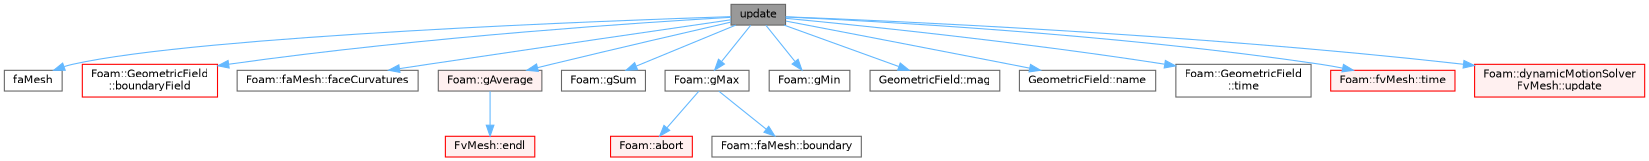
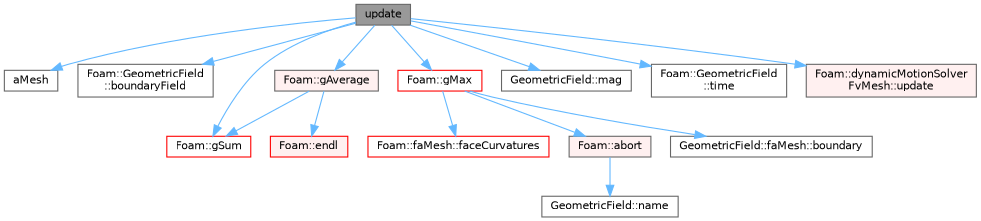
(565, 44) -> (448, 108)
(908, 44) -> (610, 171)
(33, 81) -> (31, 81)
(150, 81) -> (146, 81)
(328, 81) -> (458, 147)
(603, 81) -> (209, 147)
(707, 81) -> (440, 81)
(810, 81) -> none
(1393, 81) -> none
(1560, 81) -> (891, 81)
none -> (273, 111)
(490, 147) -> (309, 147)
(651, 147) -> (610, 147)
(787, 147) -> (771, 147)
